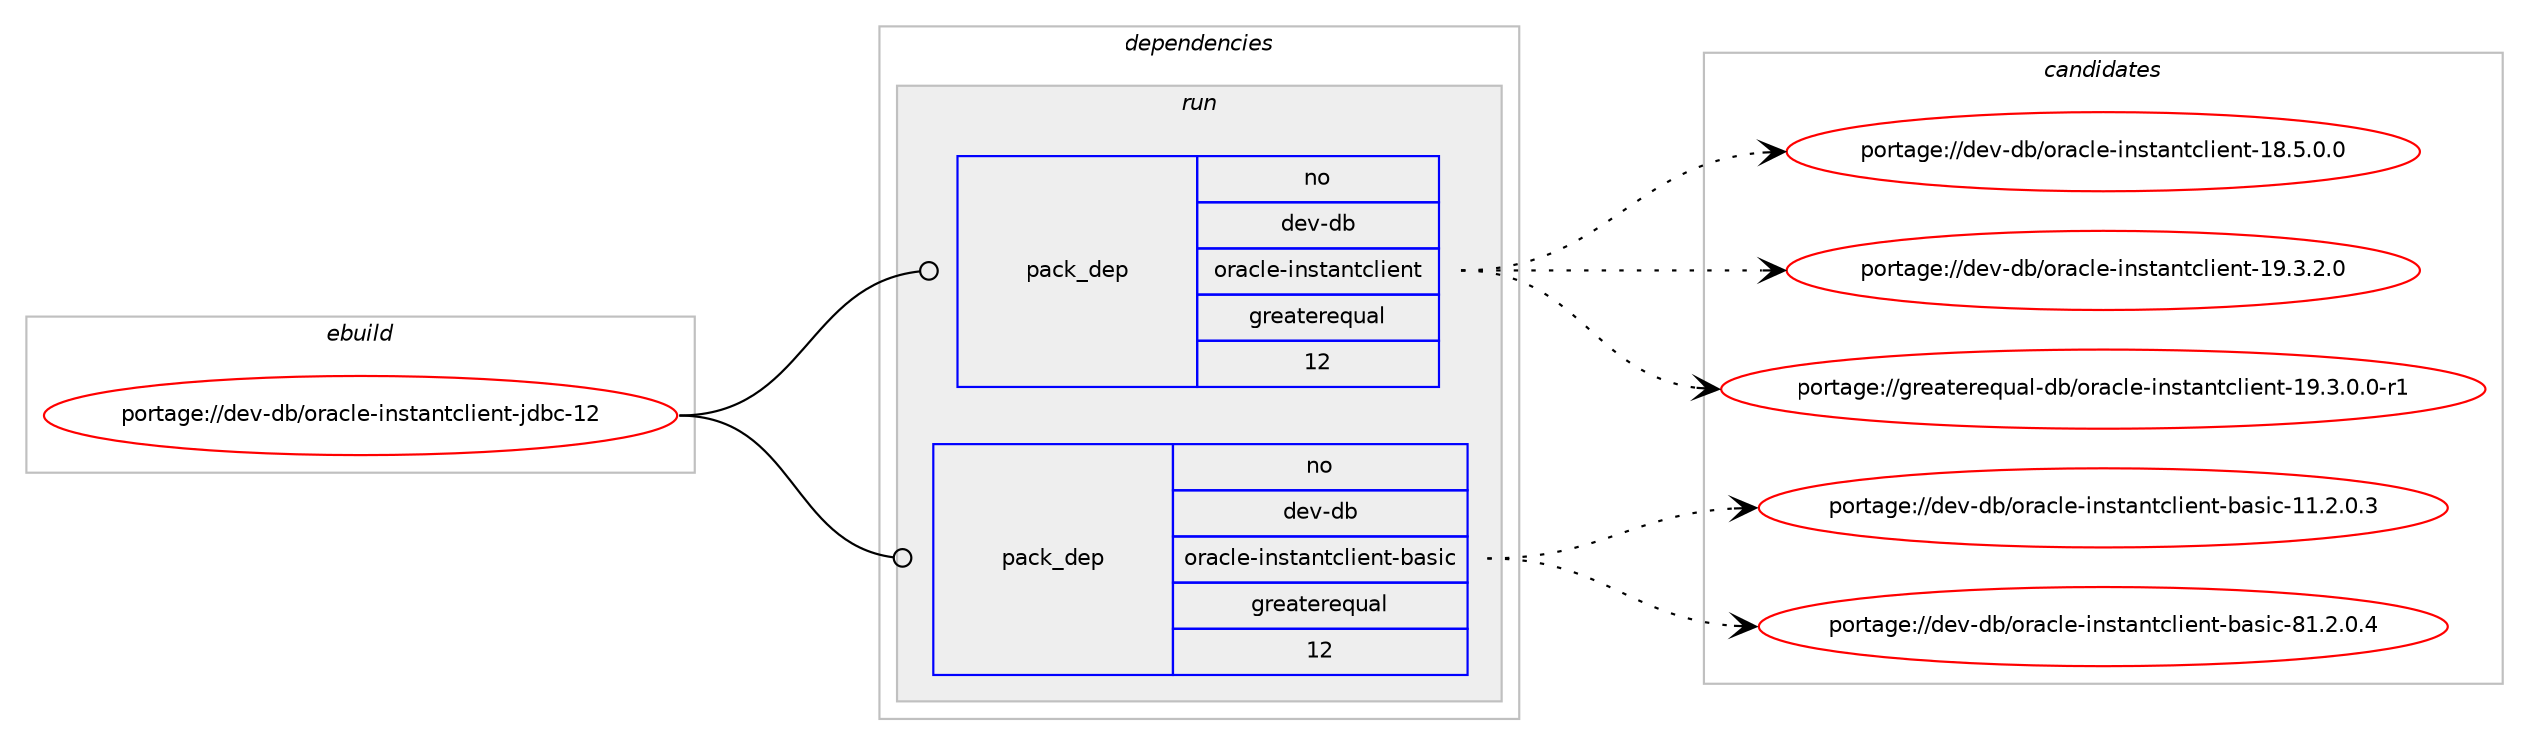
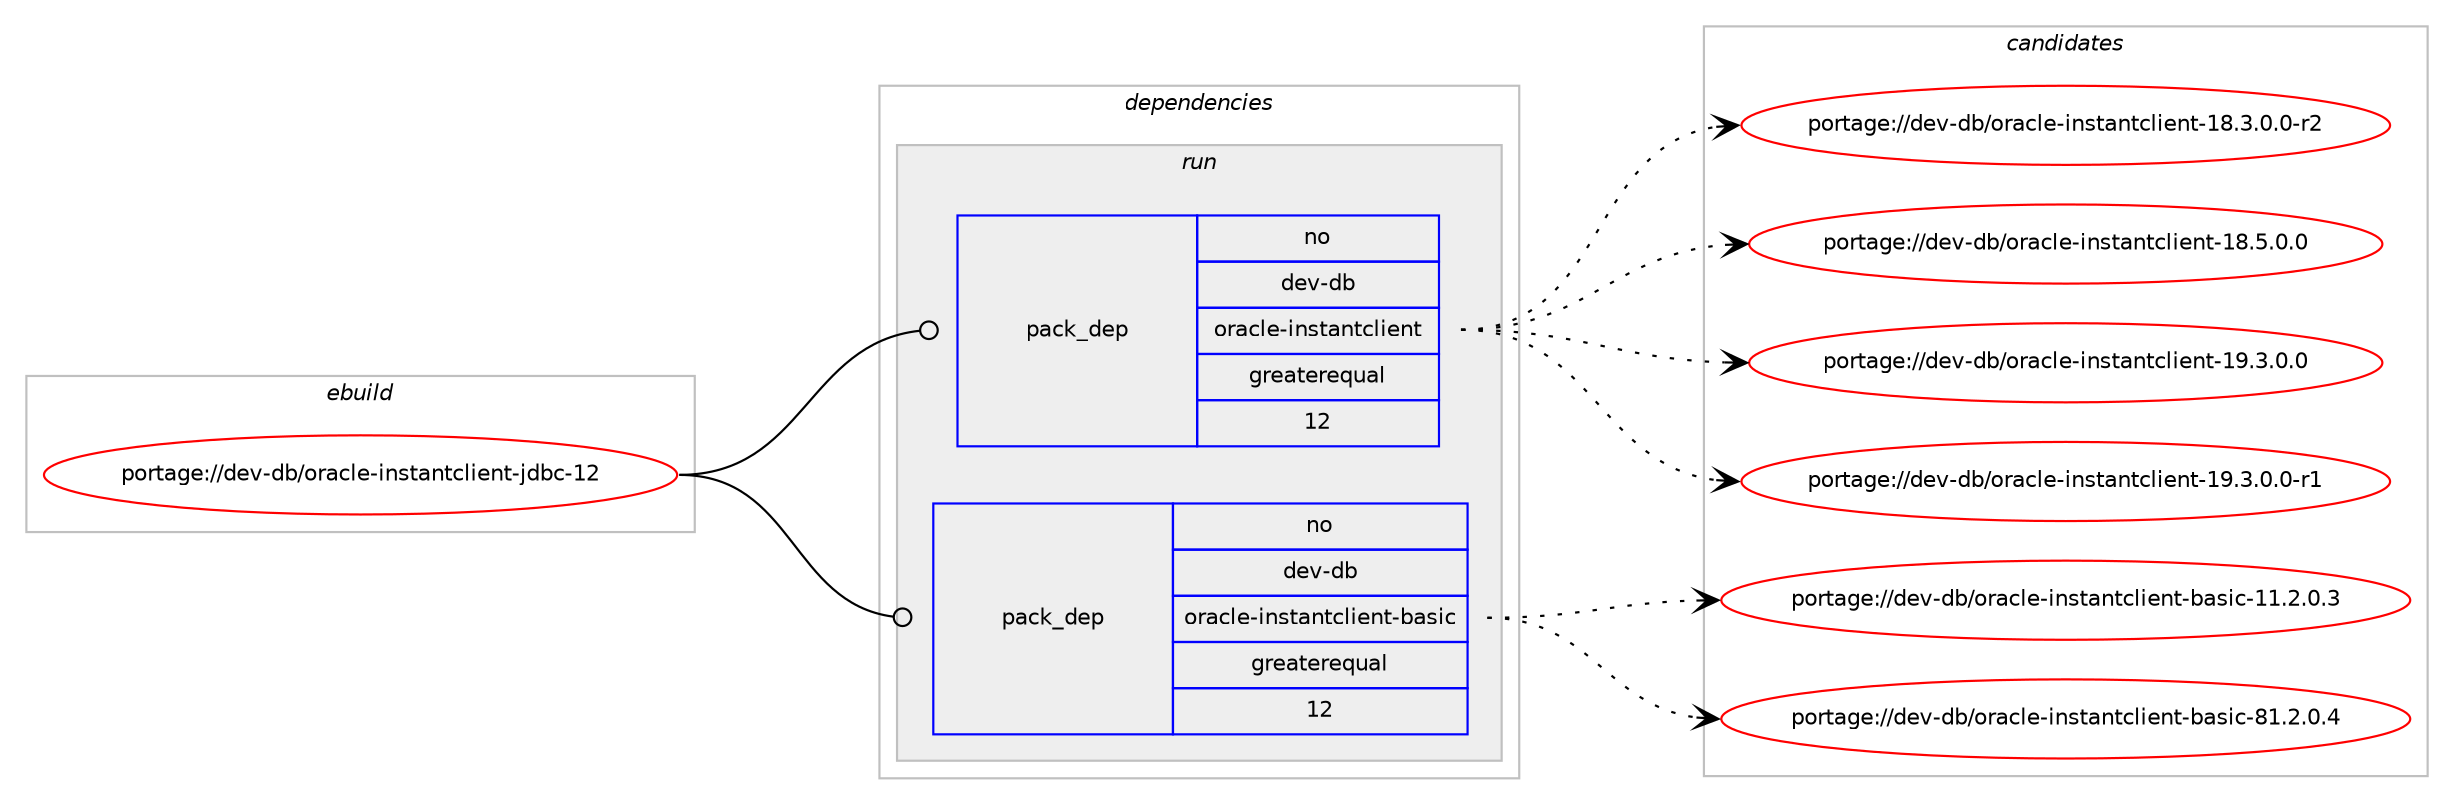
none -> (2066, 125)
(2103, 270) -> (2066, 363)
(2103, 389) -> (2066, 481)
